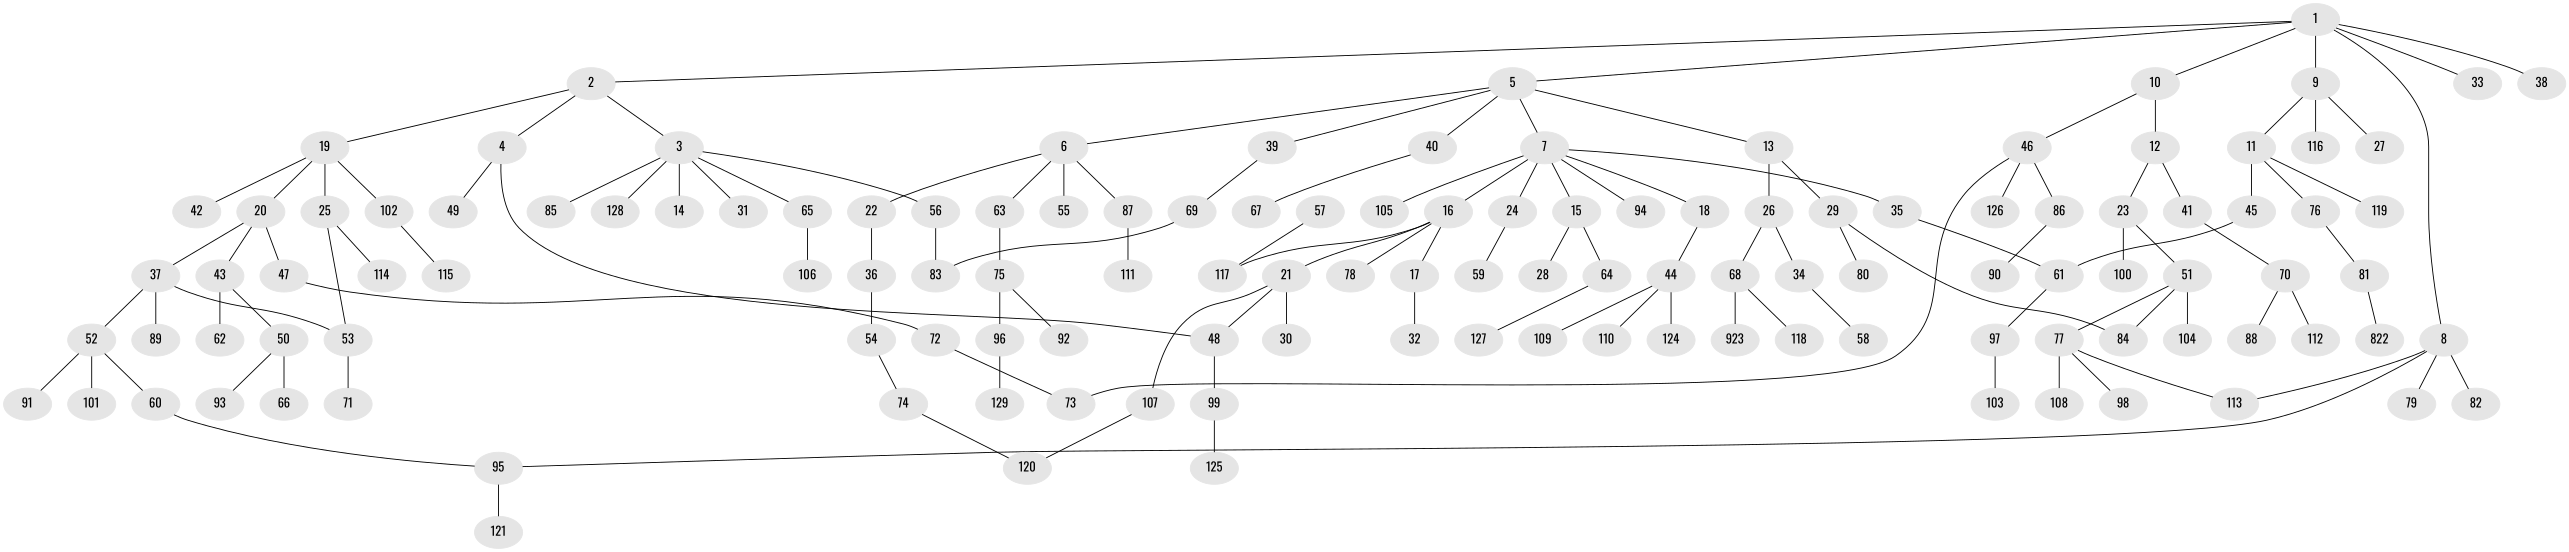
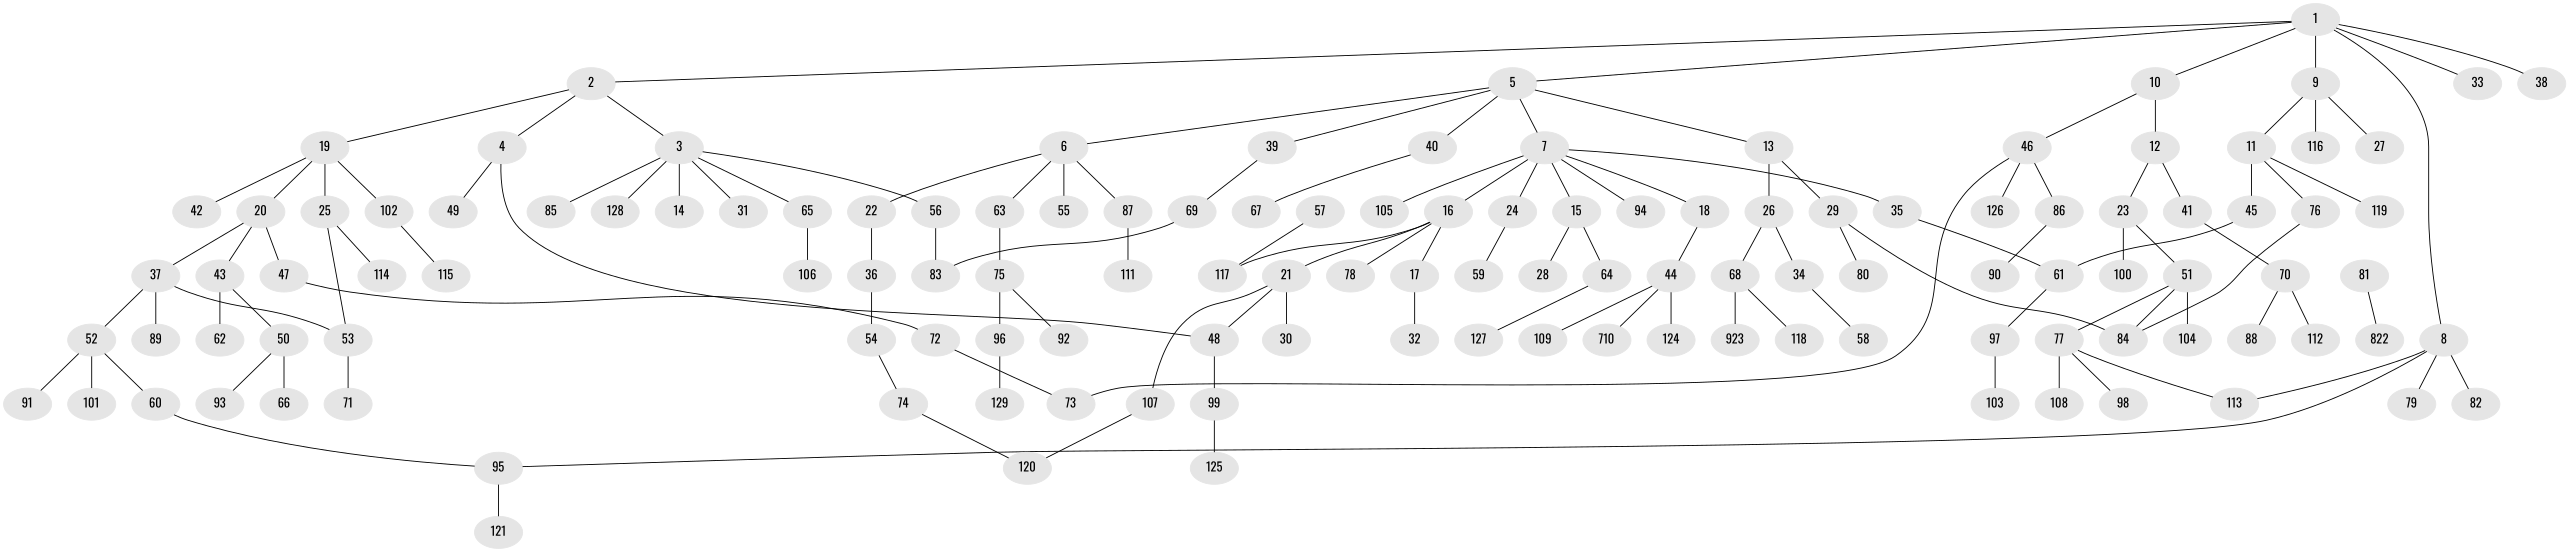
(2340, 244) -> (2227, 286)
(1607, 340) -> (1607, 340)
